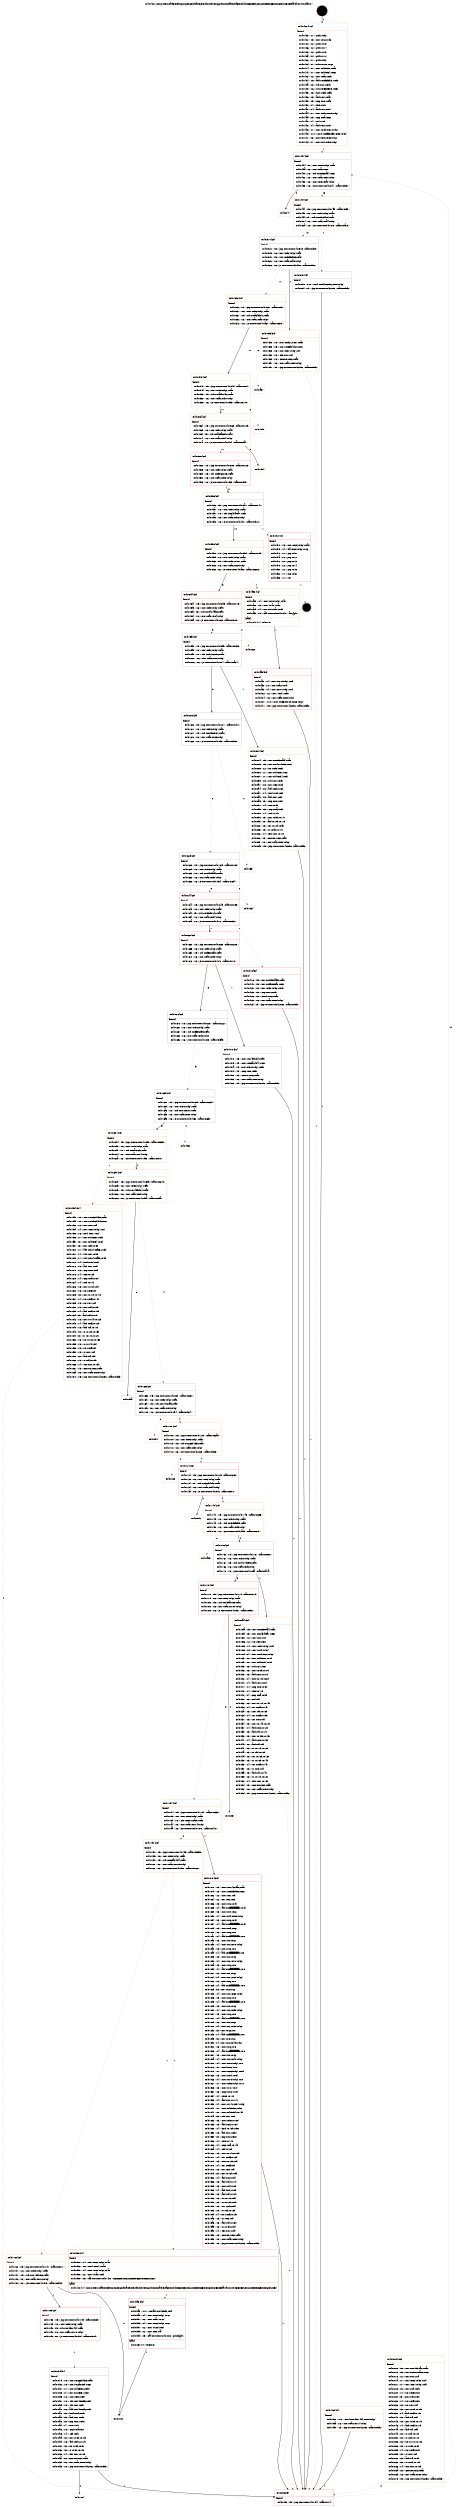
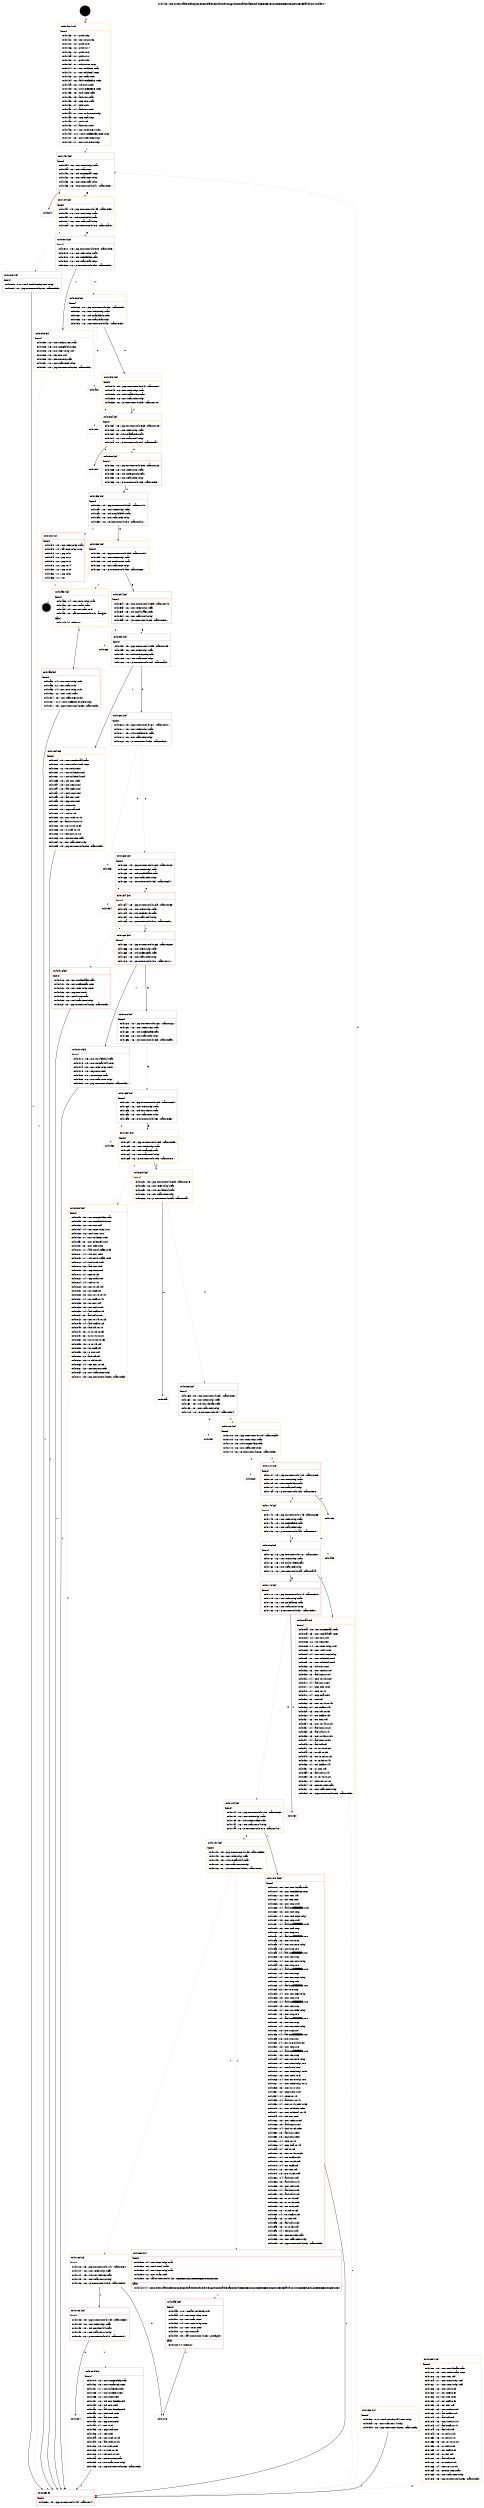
(450, 1027) -> (358, 1027)
(79, 2482) -> (78, 2376)
